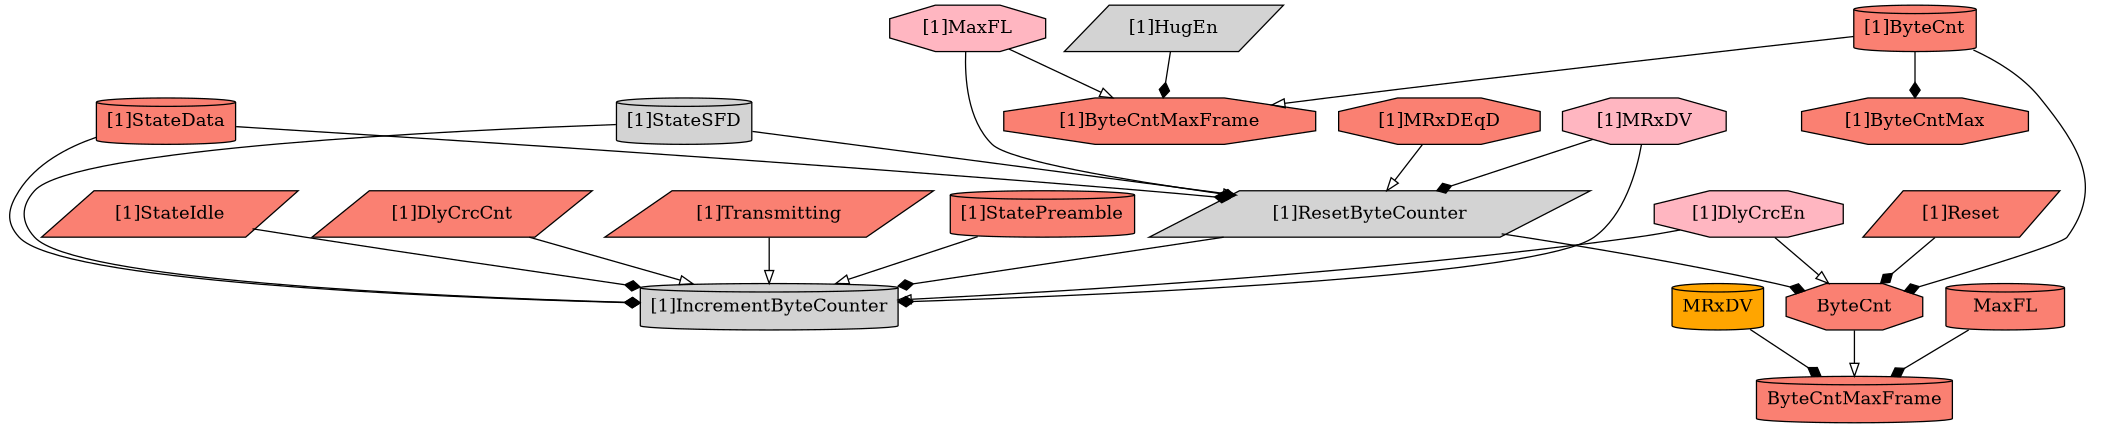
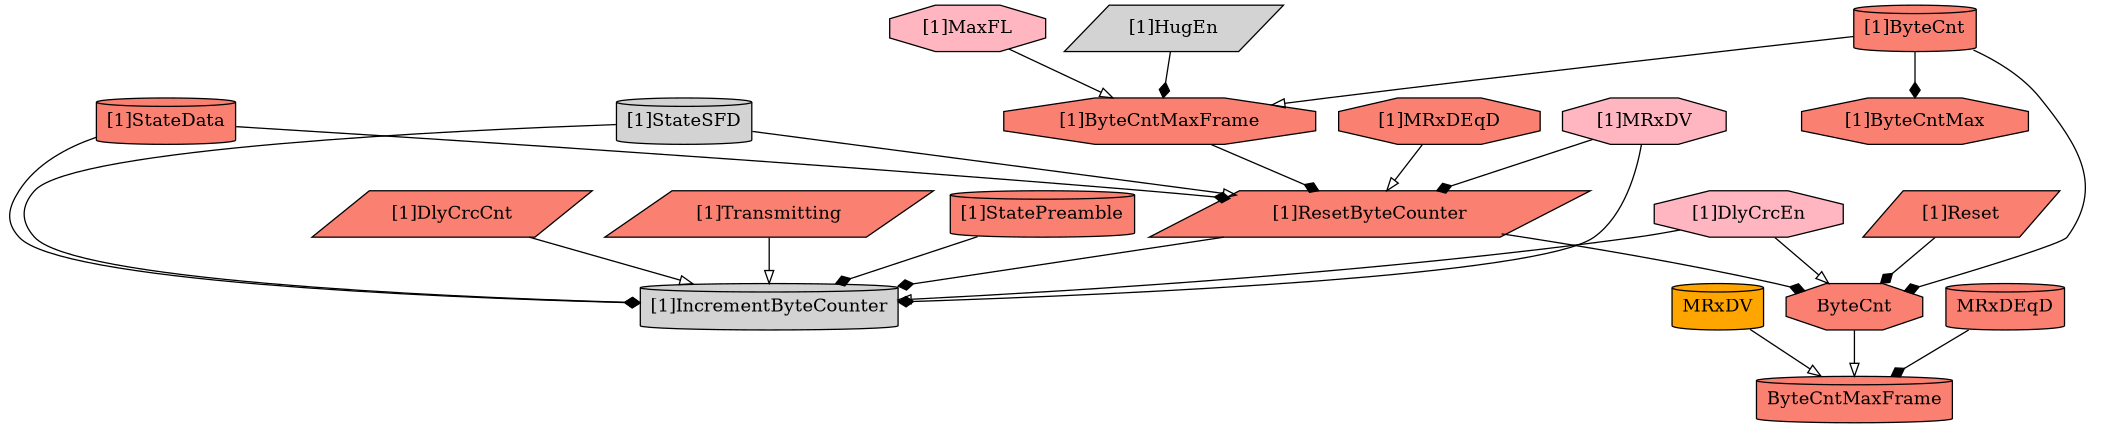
(1031, 160) -> (1258, 165)
(170, 214) -> none
(1370, 214) -> (1370, 214)
(913, 258) -> (913, 258)
(2005, 307) -> (2005, 307)
(1780, 349) -> (1780, 349)
